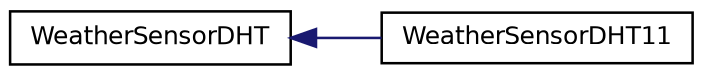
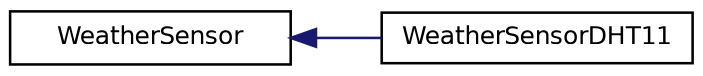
(150, 38) -> (150, 38)
